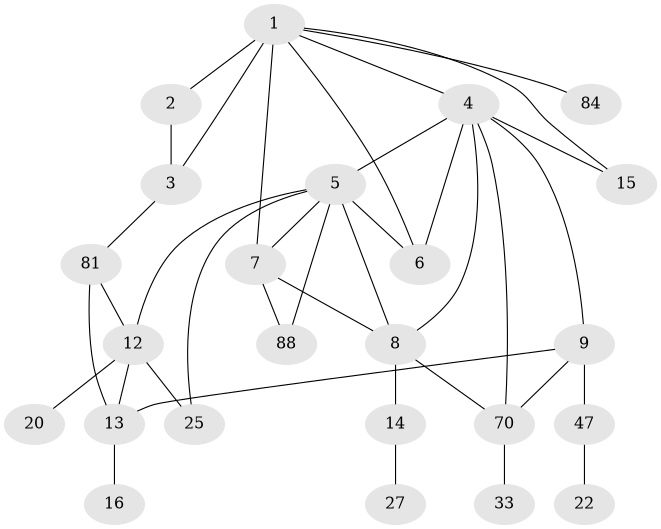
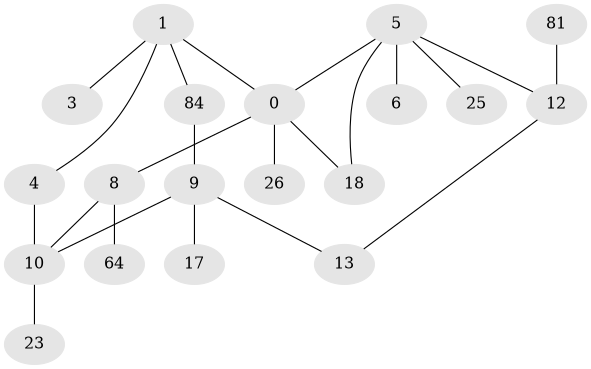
(171, 104) -> none
(359, 138) -> none
(402, 144) -> none
none -> (274, 184)
(444, 184) -> none
(627, 184) -> none
(560, 210) -> (194, 137)
(131, 224) -> none
(474, 237) -> none
(256, 264) -> (274, 104)
(365, 264) -> none
(287, 344) -> (354, 184)
(91, 346) -> none
(164, 384) -> none
(34, 424) -> none
(396, 424) -> (114, 264)
(504, 424) -> (34, 264)
(584, 424) -> (194, 264)
(114, 504) -> none
(396, 504) -> none
(504, 504) -> (34, 344)
(584, 504) -> none
